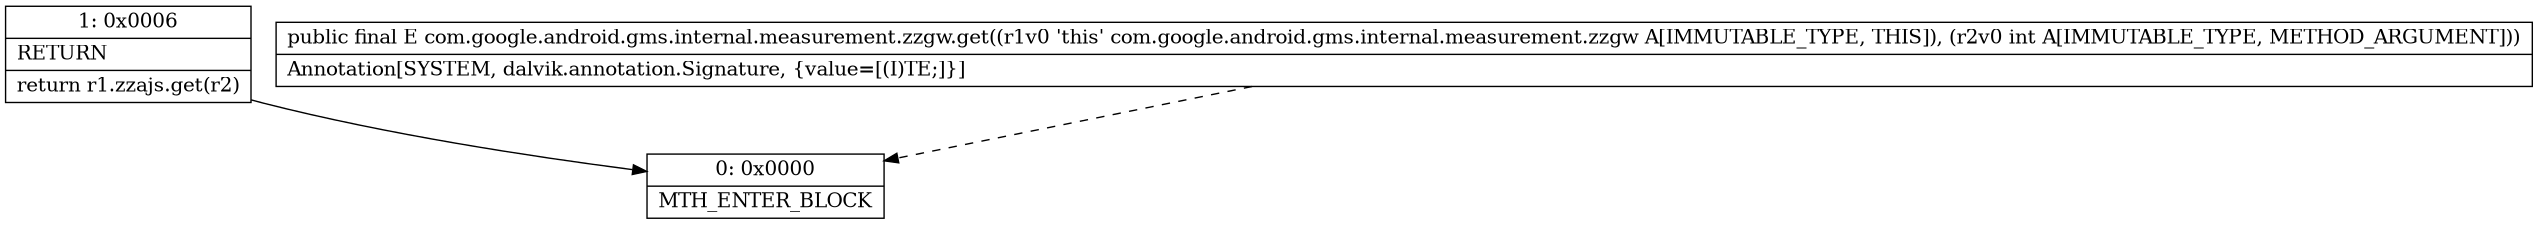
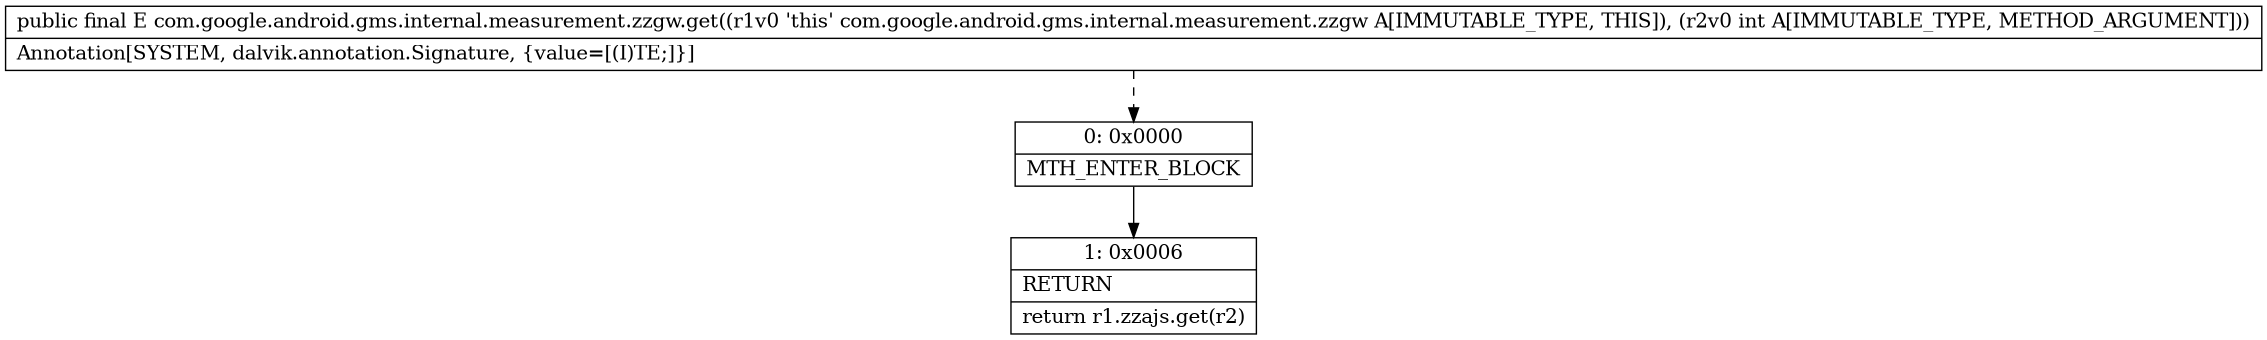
(441, 141) -> (1134, 205)
